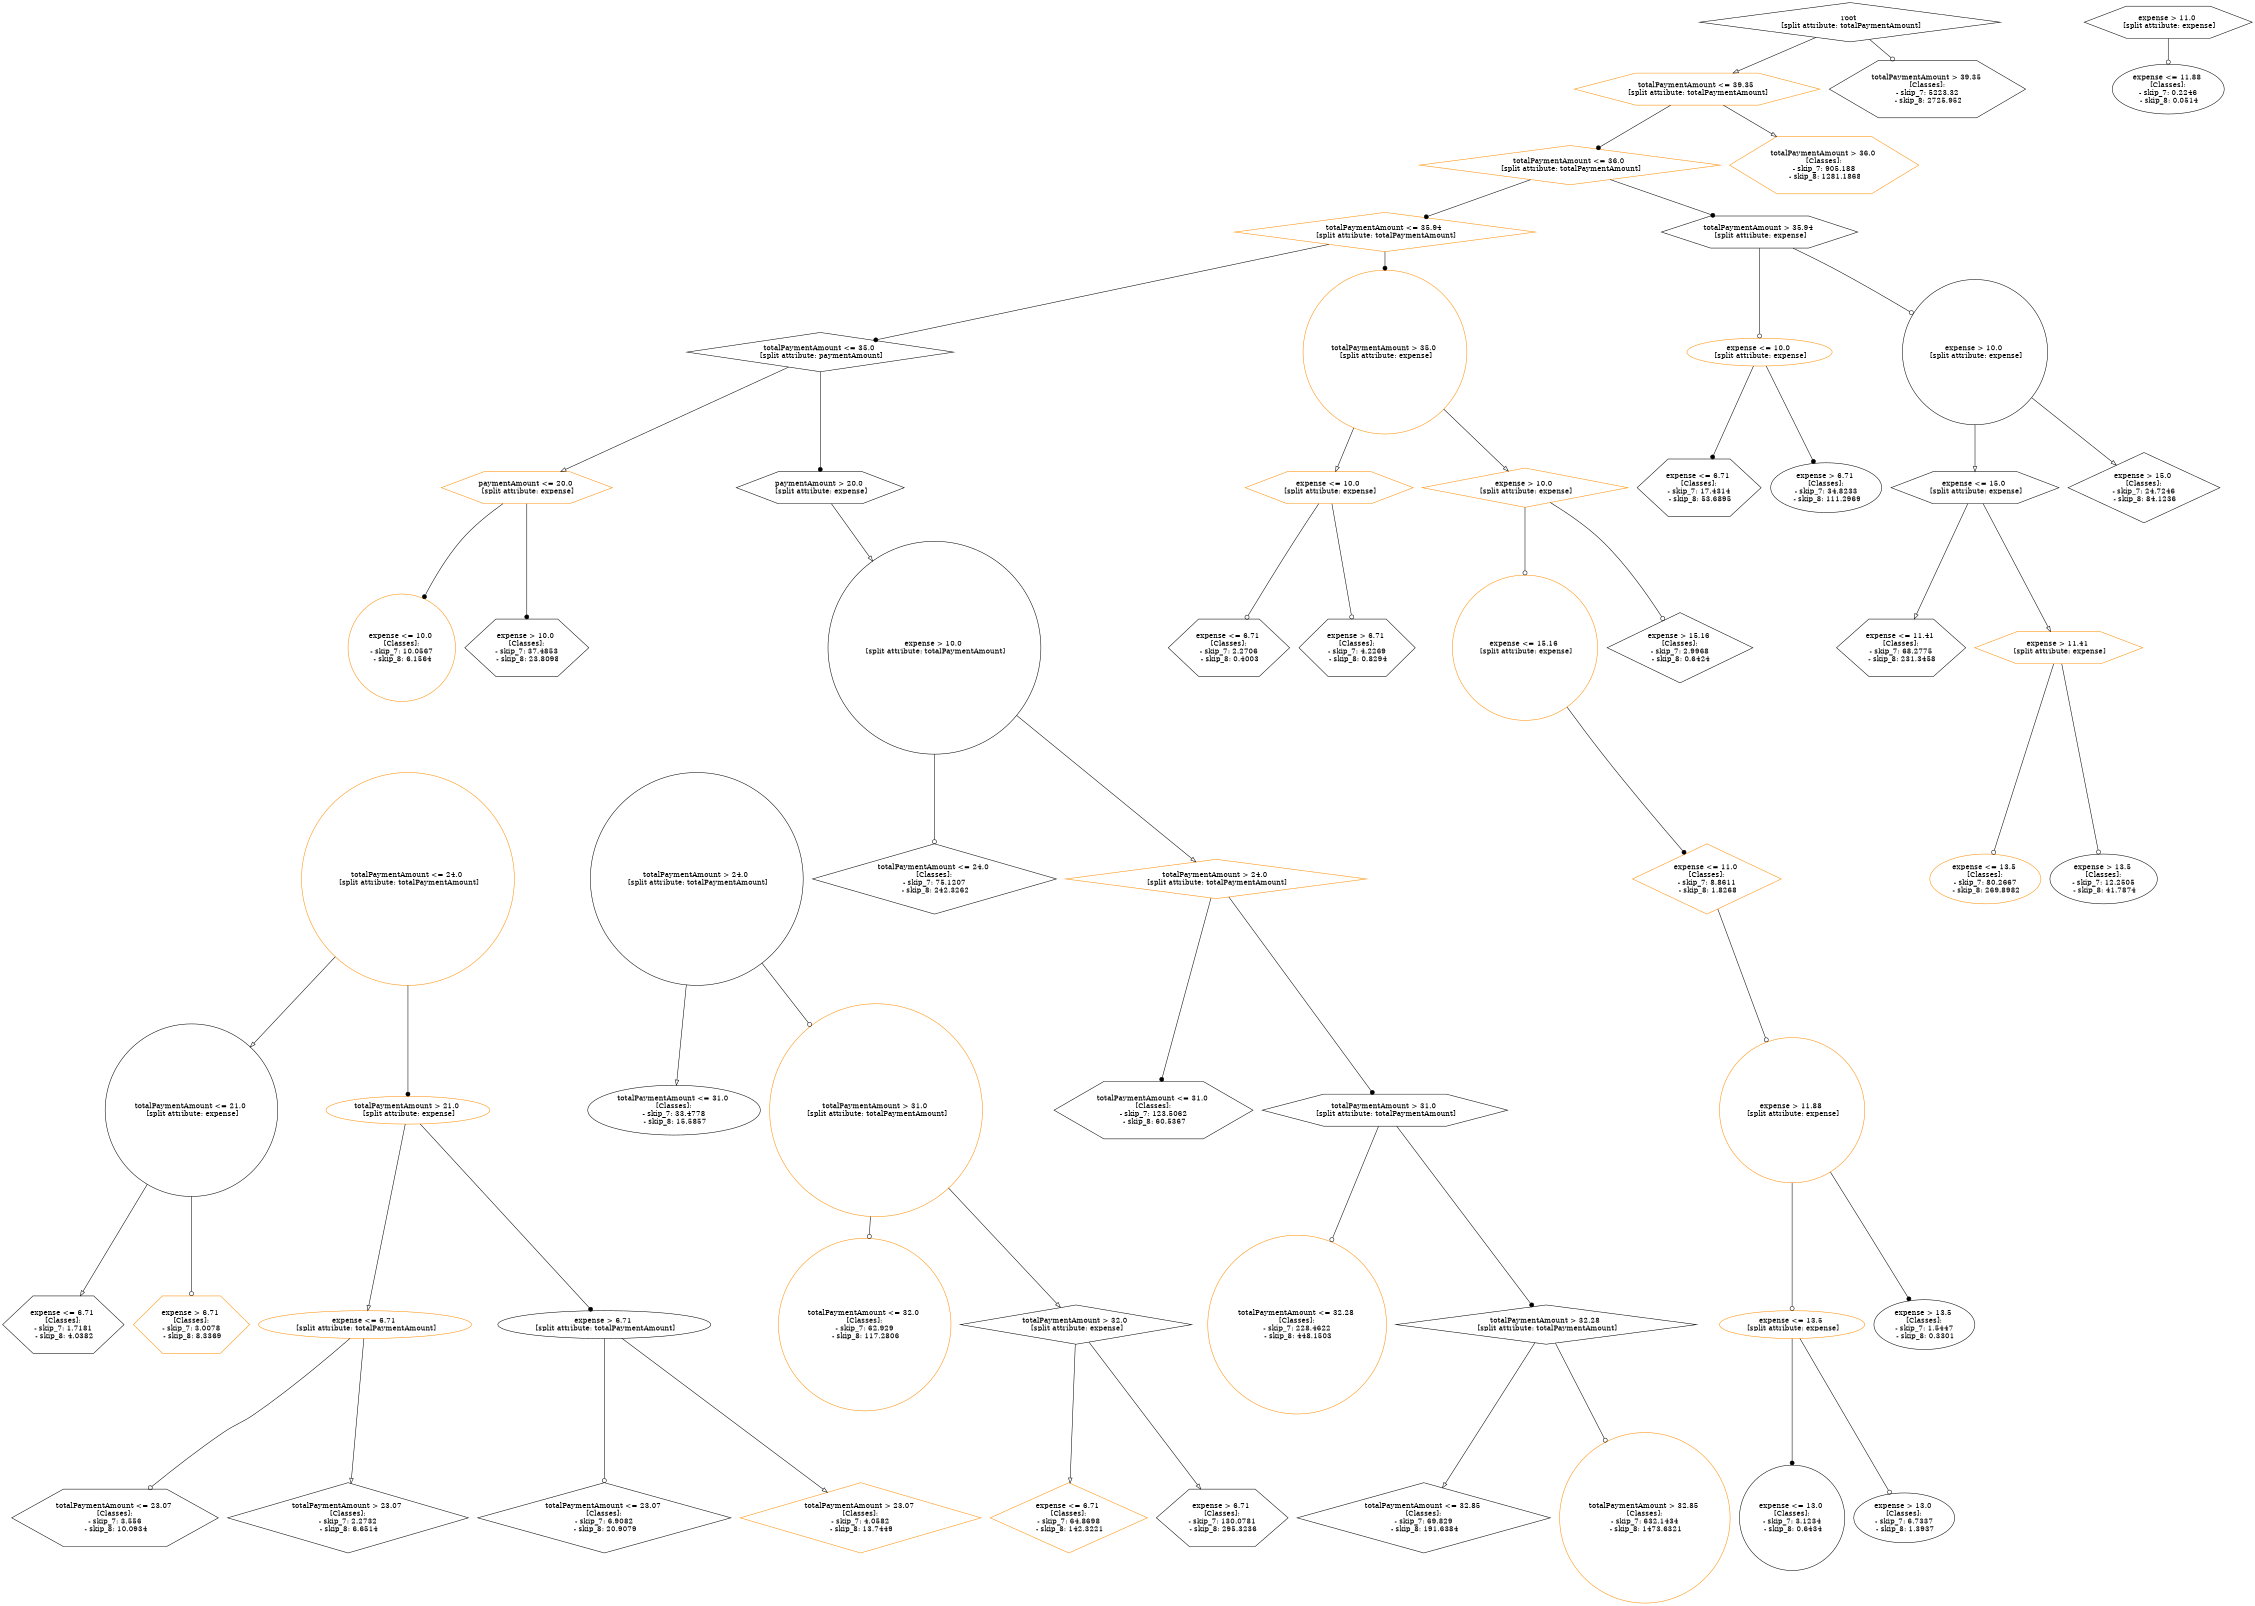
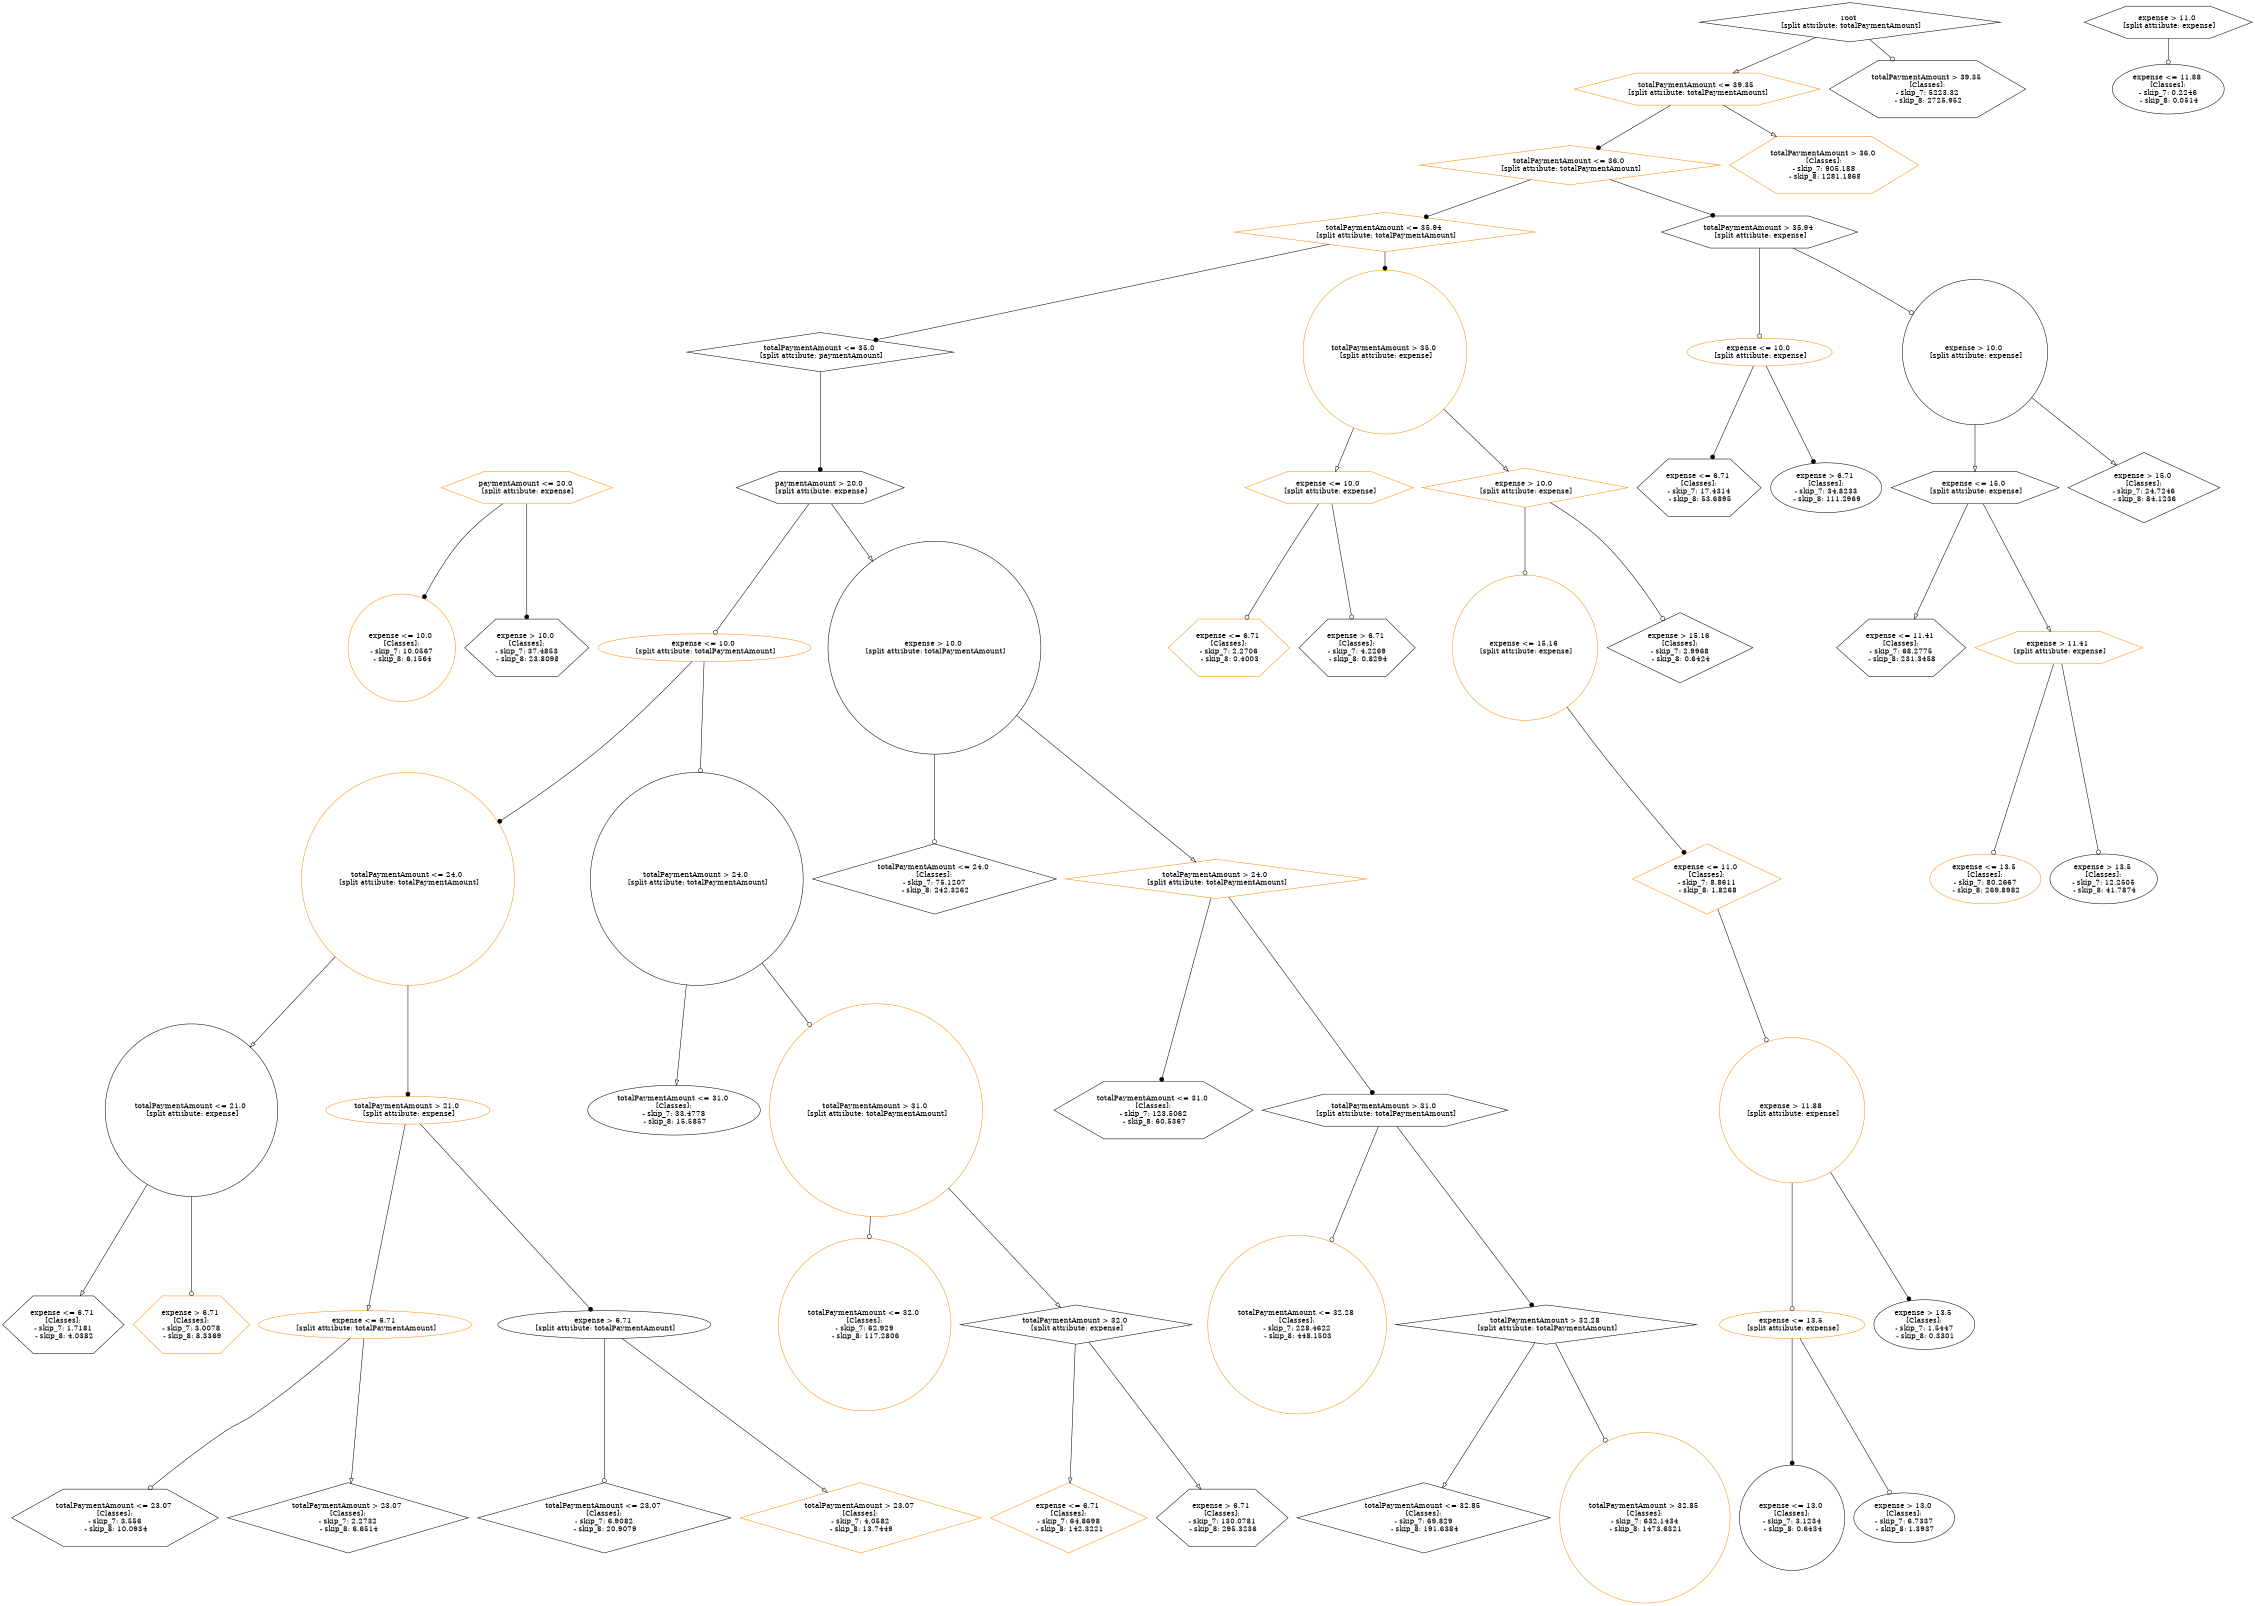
(677, 418) -> none
none -> (705, 648)
(1229, 648) -> (1229, 648)
